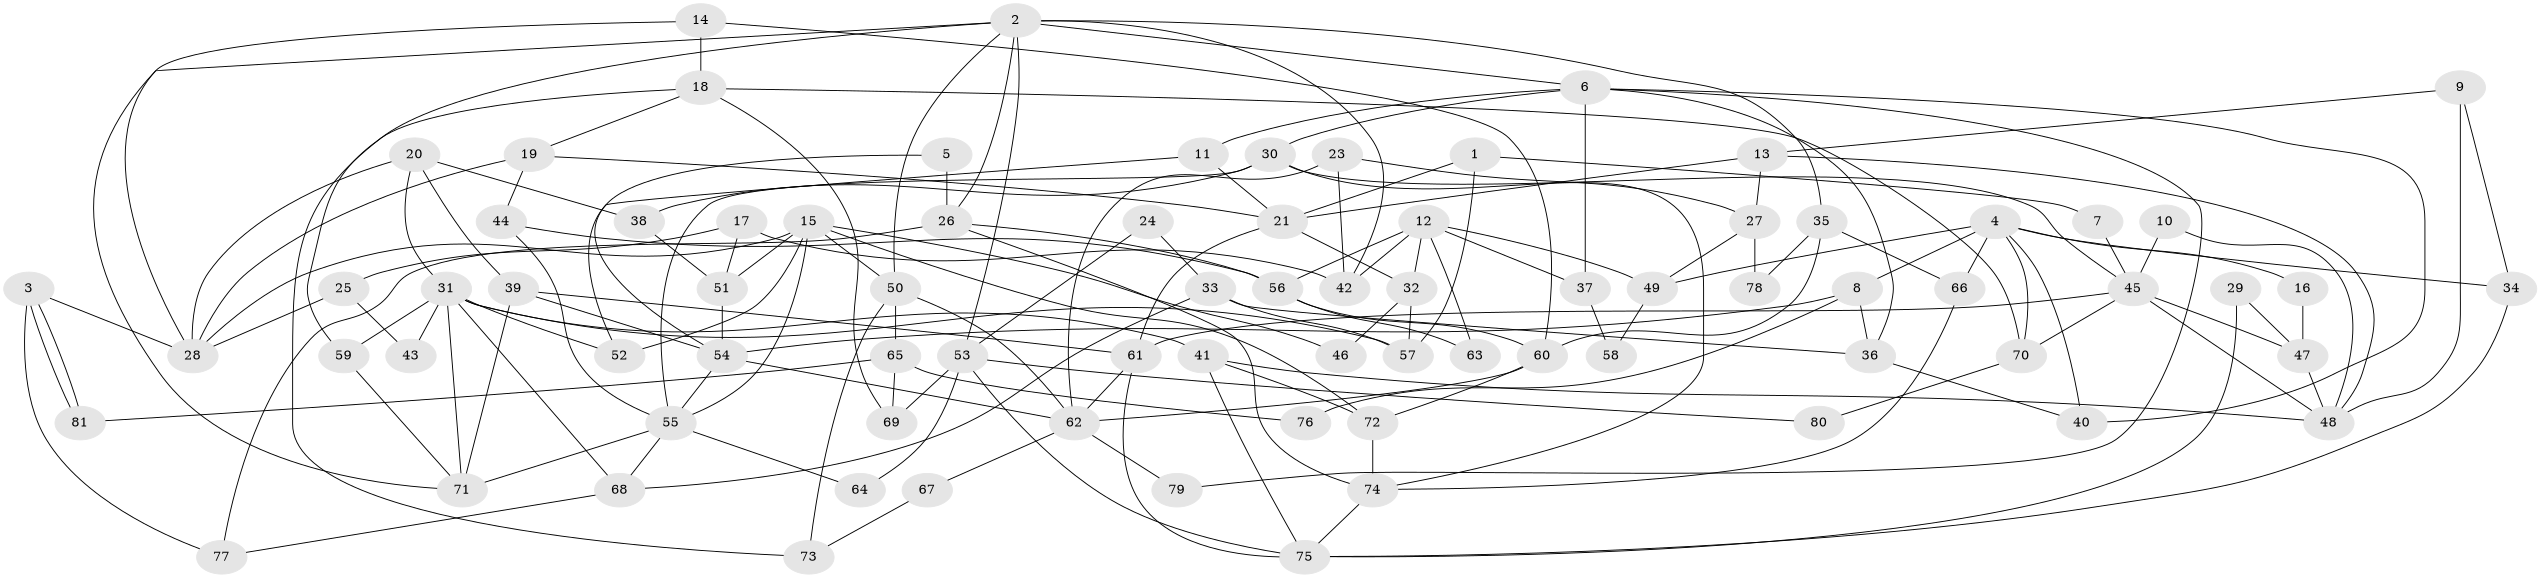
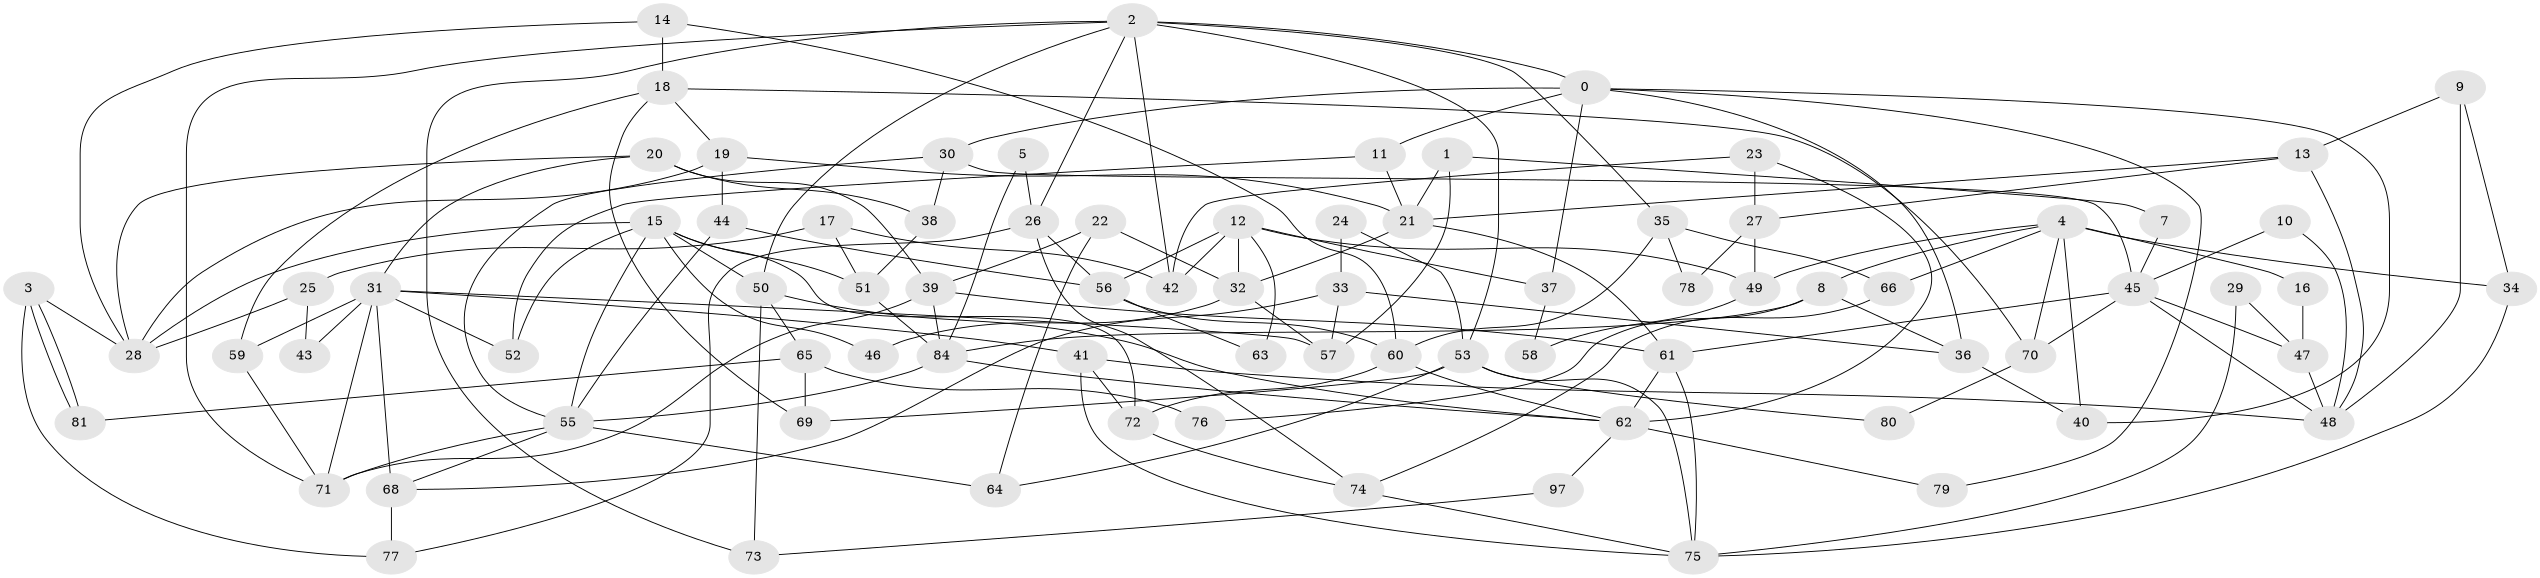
(1585, 88) -> (1585, 88)
none -> (1101, 222)
(1694, 232) -> none
(722, 356) -> (942, 356)
(927, 490) -> (1558, 490)
